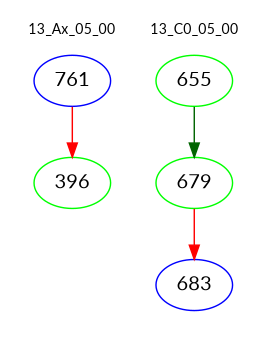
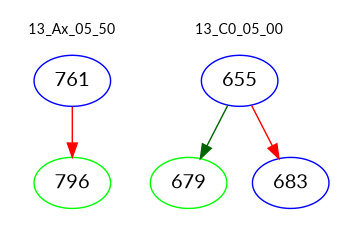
(72, 30) -> (72, 30)
(194, 81) -> (240, 81)
(72, 183) -> (72, 183)
(194, 227) -> (262, 126)
